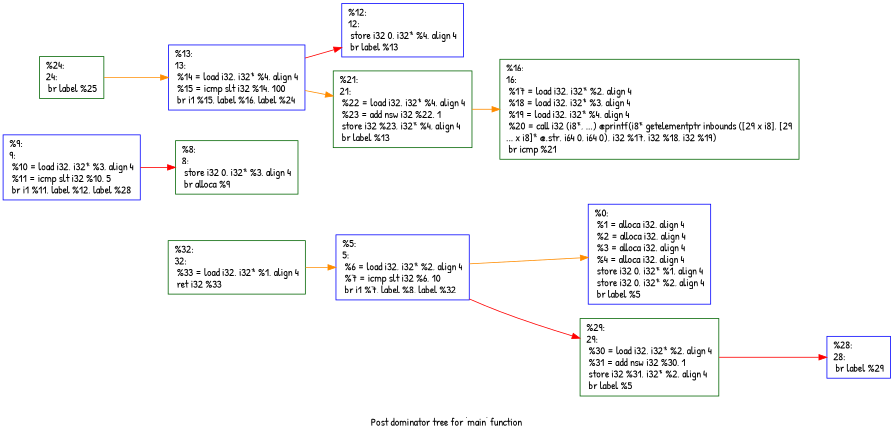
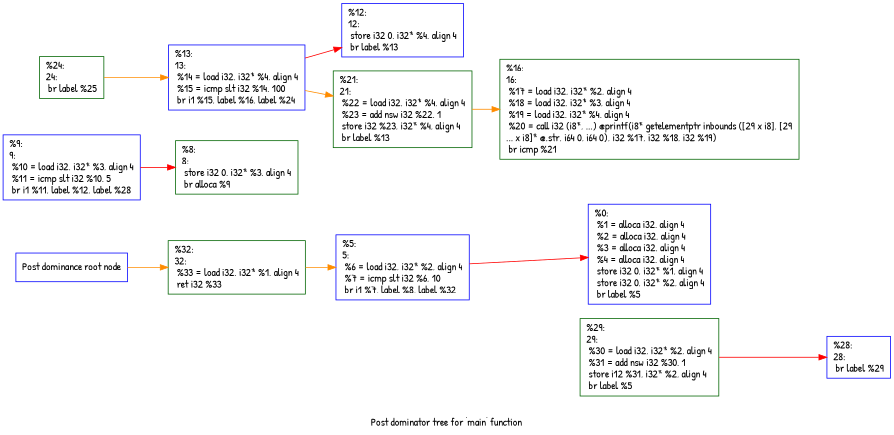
(525, 261) -> (525, 261)
none -> (72, 267)
(520, 319) -> none
(647, 374) -> (647, 374)
